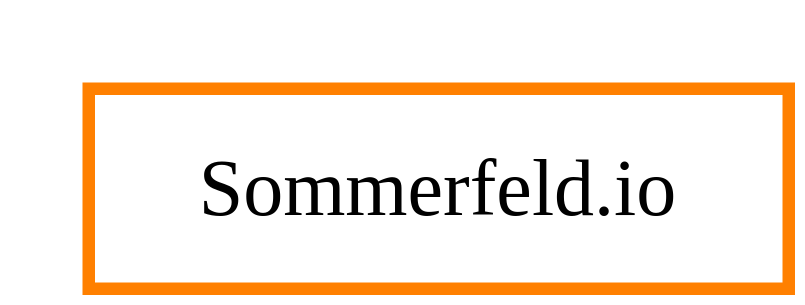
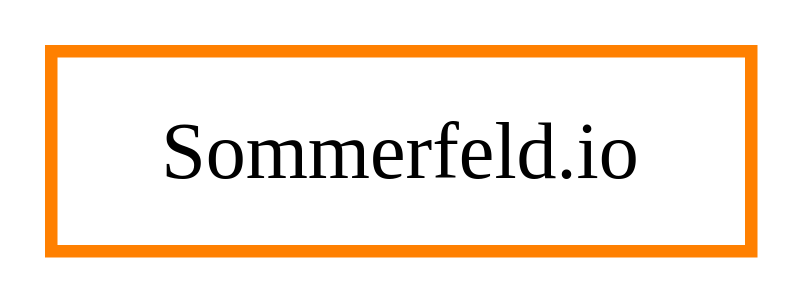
(439, 189) -> (401, 151)
